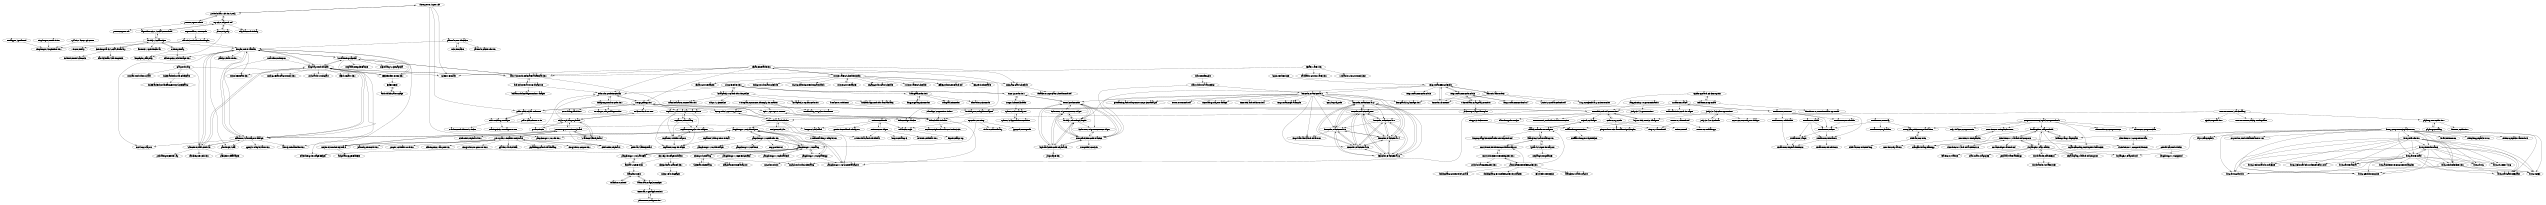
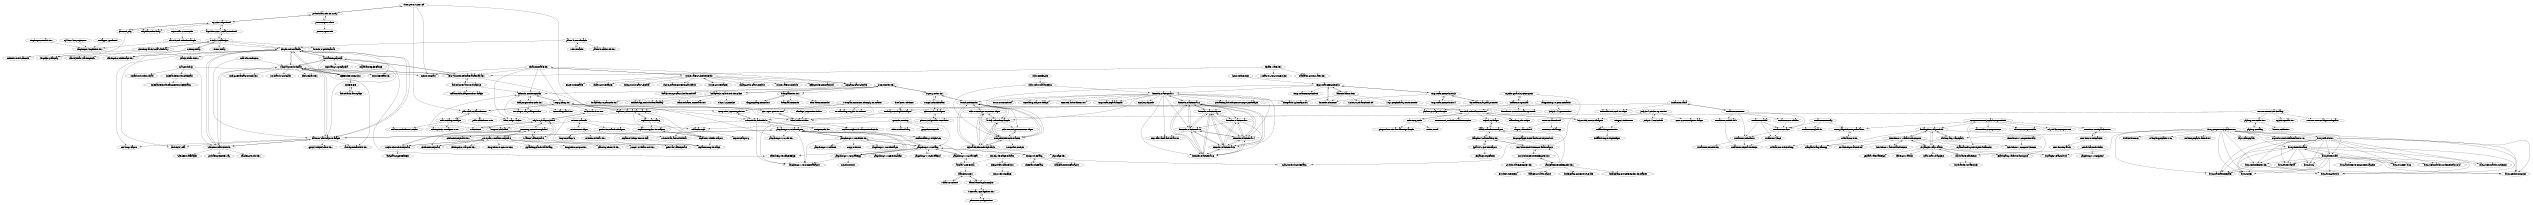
(1407, 138) -> none
(508, 147) -> none
